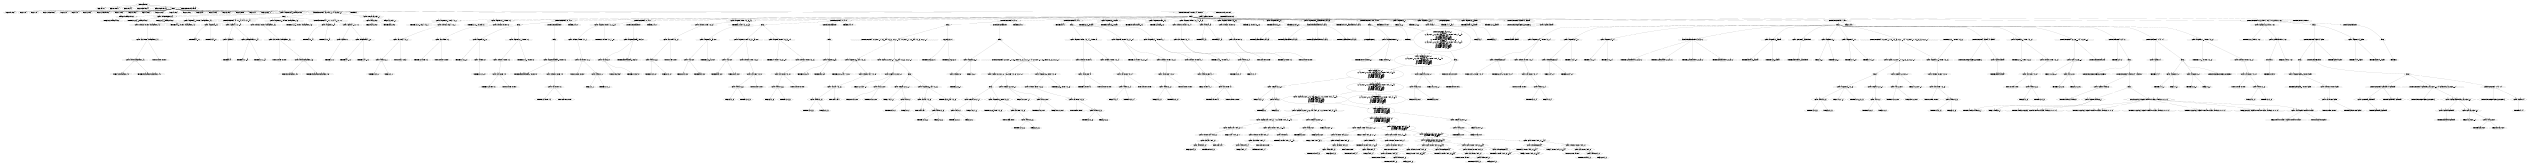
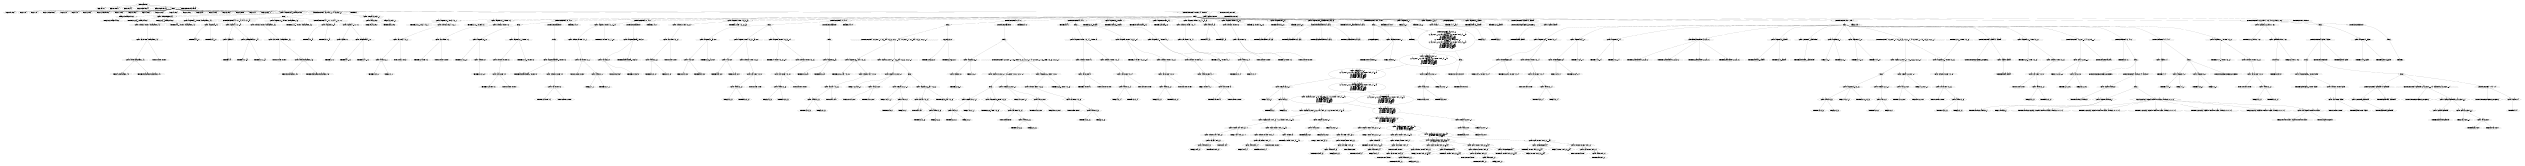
(1602, 158) -> none
